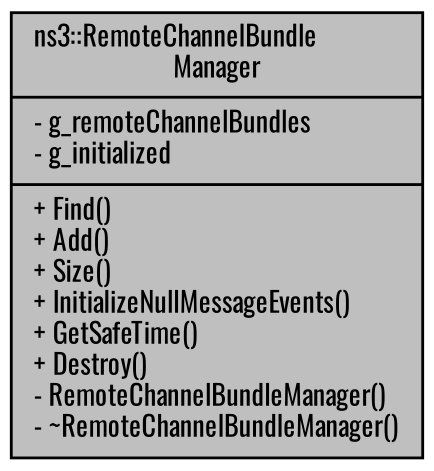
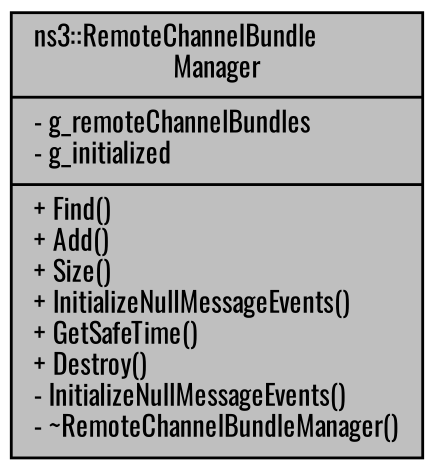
(210, 397) -> (190, 397)
